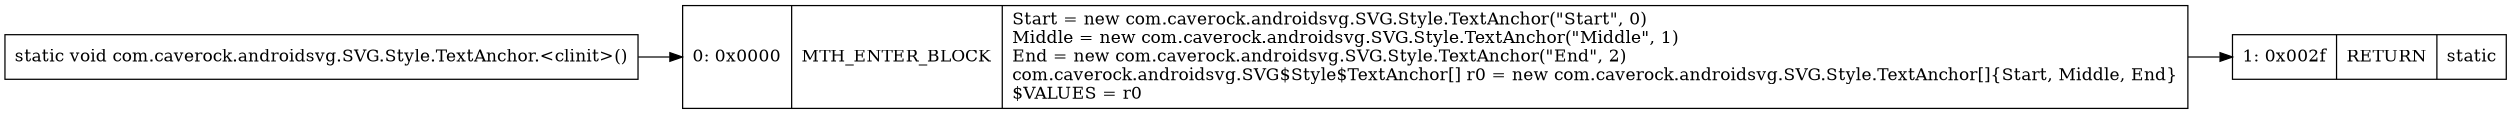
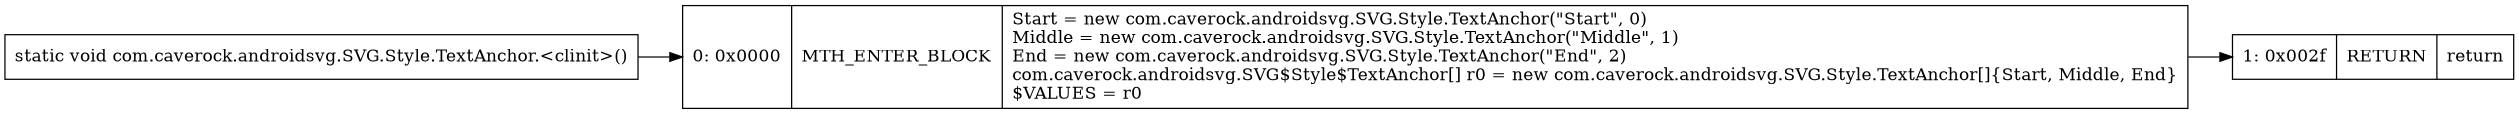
(2472, 56) -> (2475, 56)
